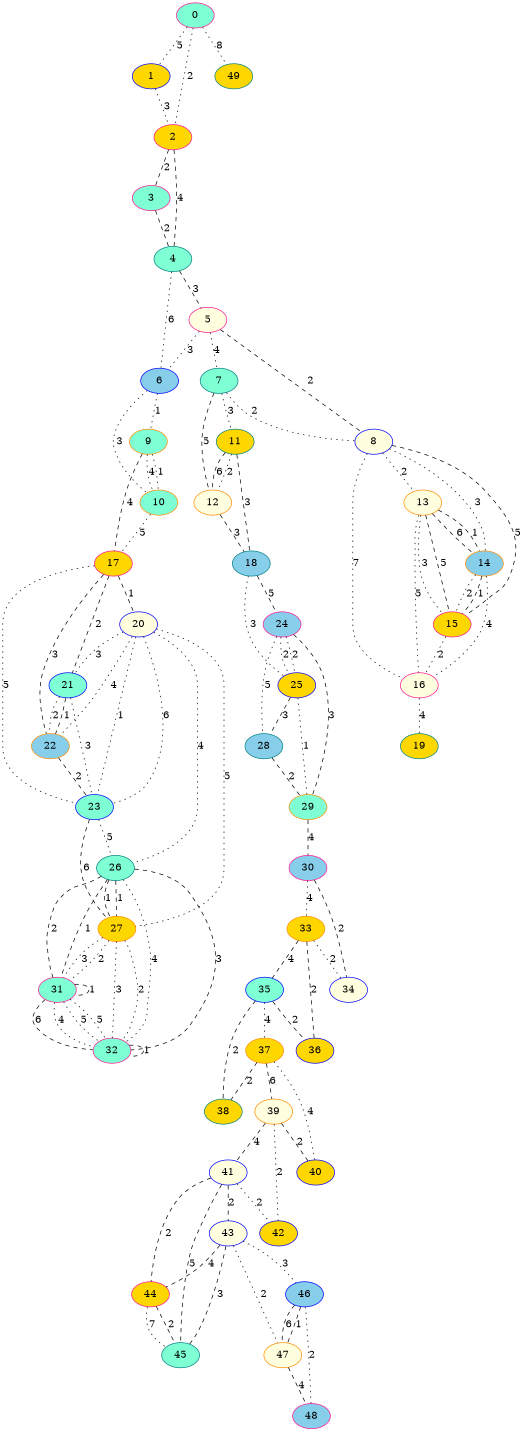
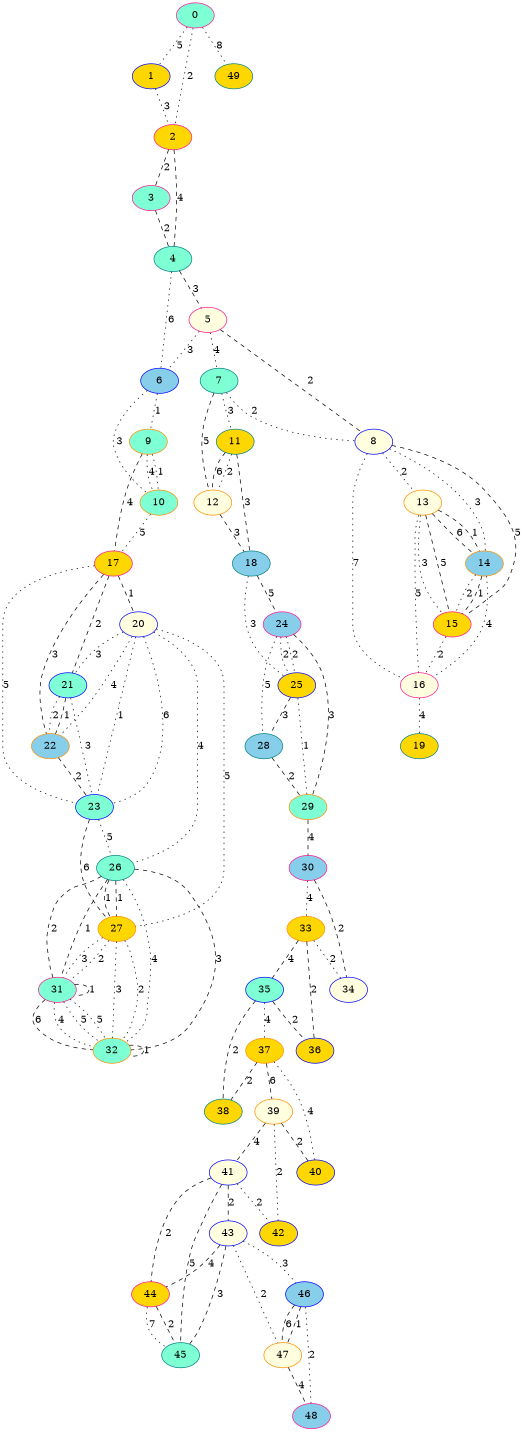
(112, 1051) -> (112, 1051)
